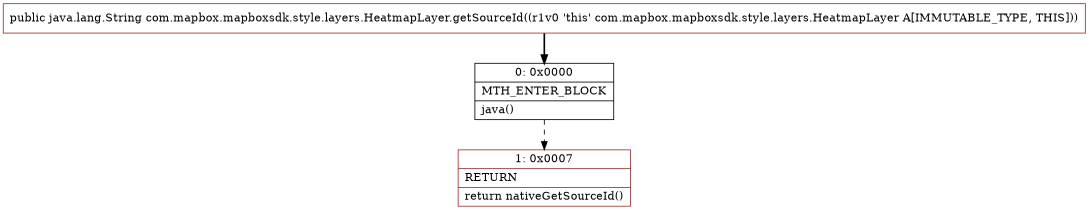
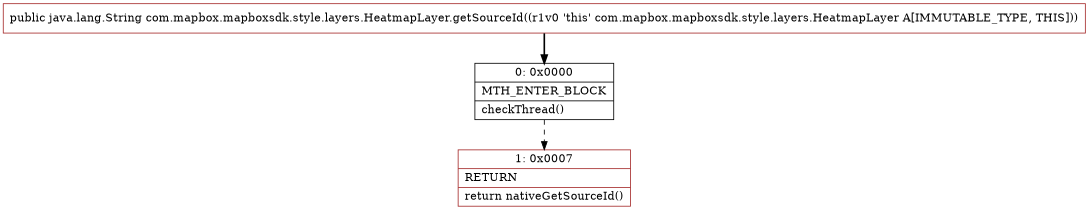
(498, 110) -> (523, 110)
